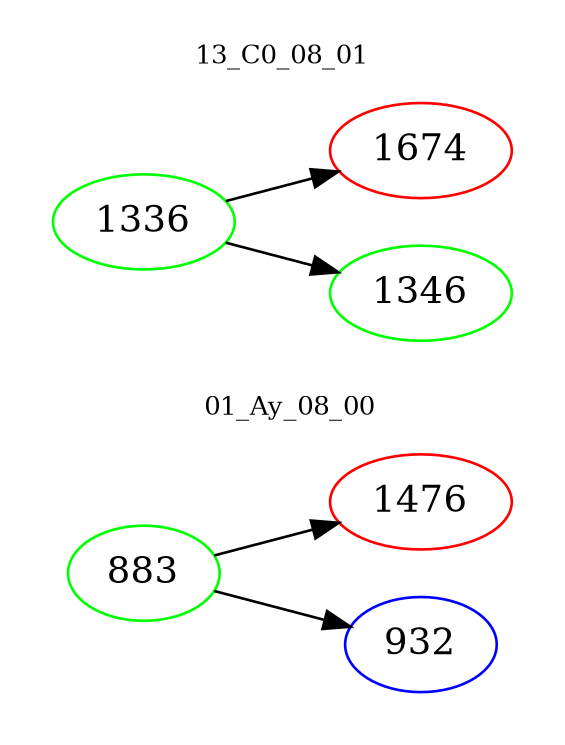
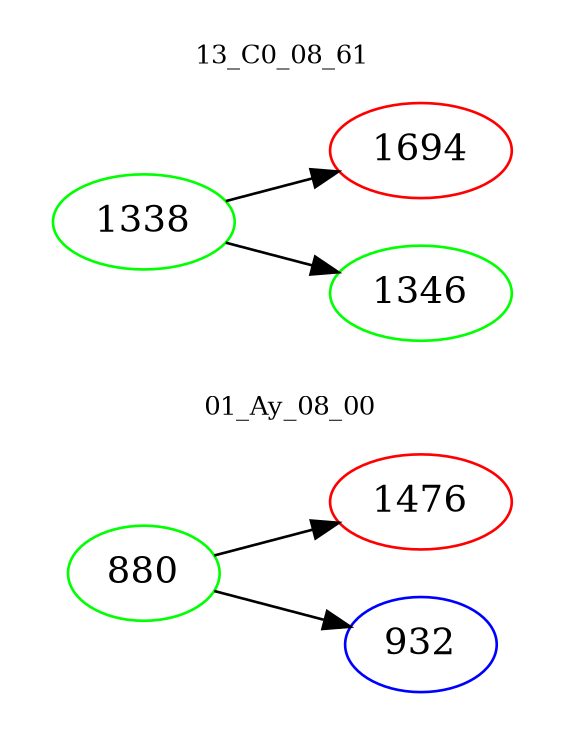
(282, 57) -> (282, 57)
(421, 151) -> (421, 151)
(144, 222) -> (144, 222)
(144, 573) -> (144, 573)
